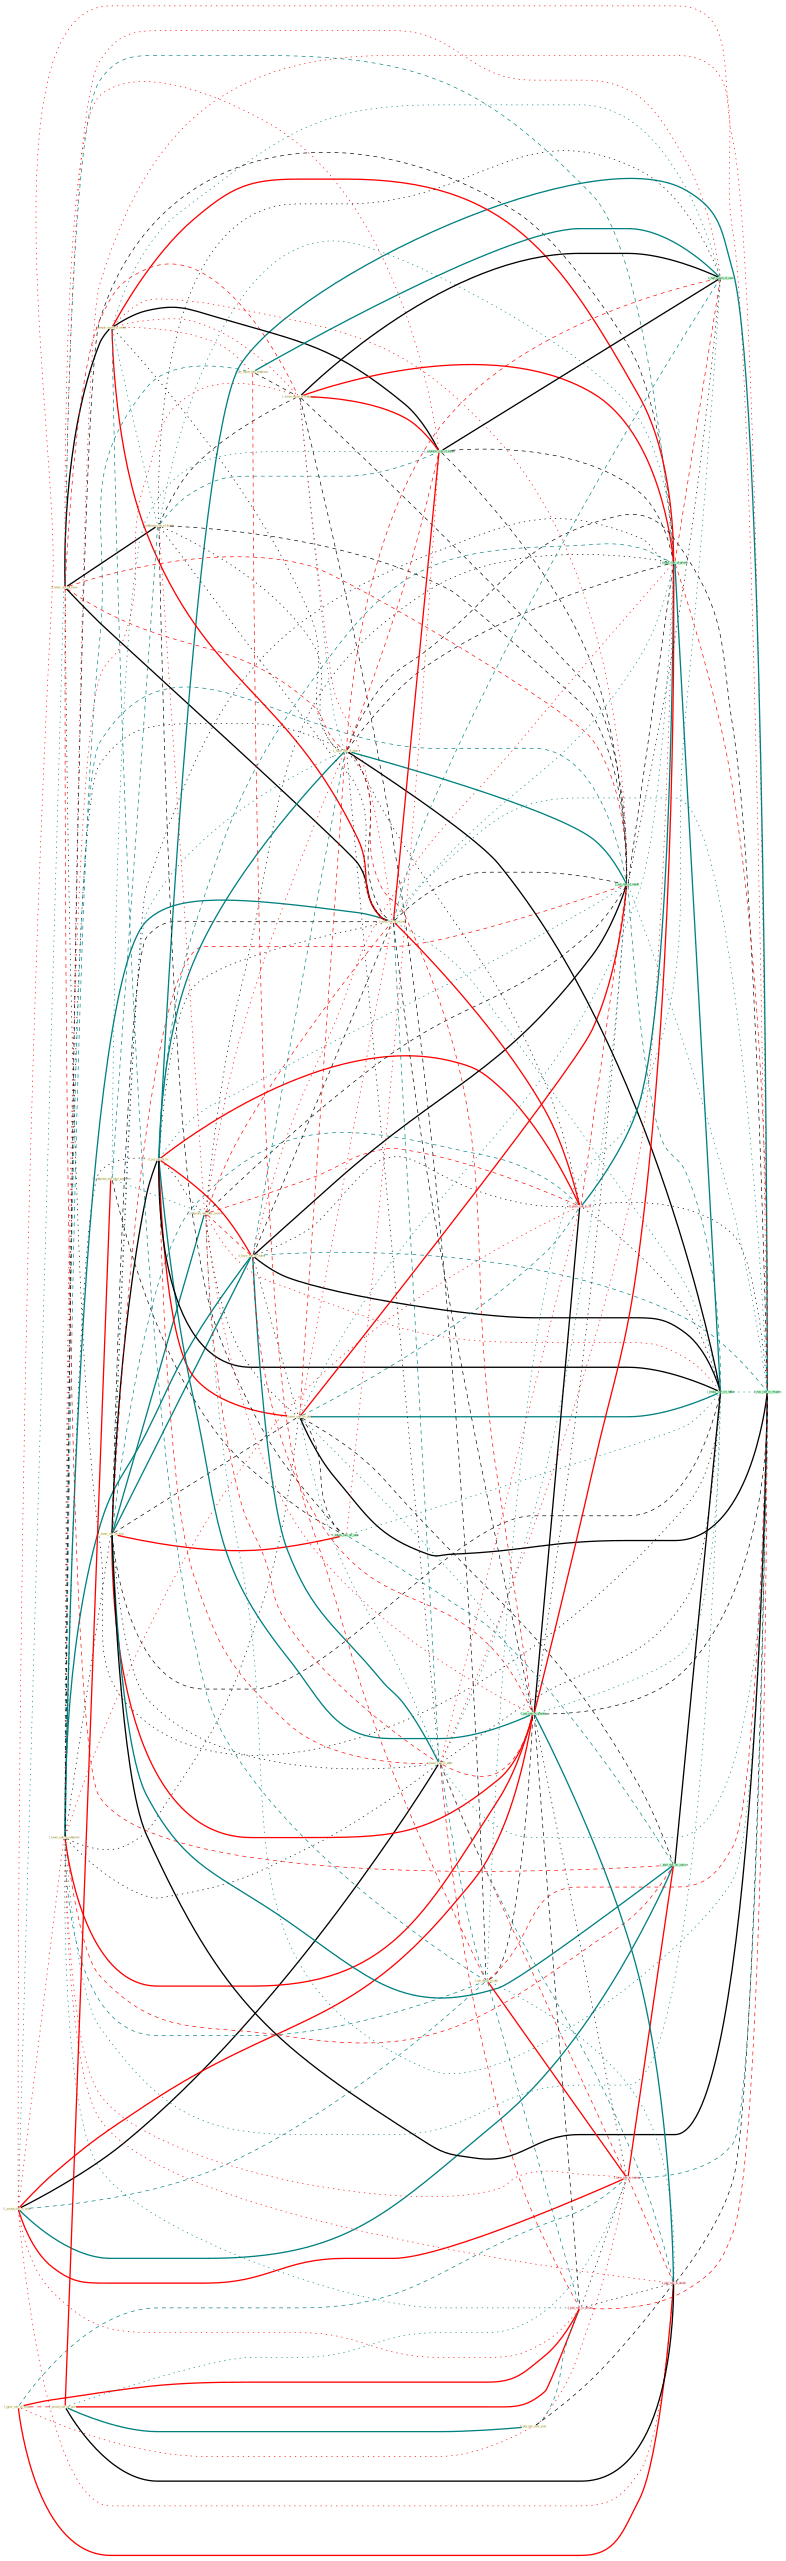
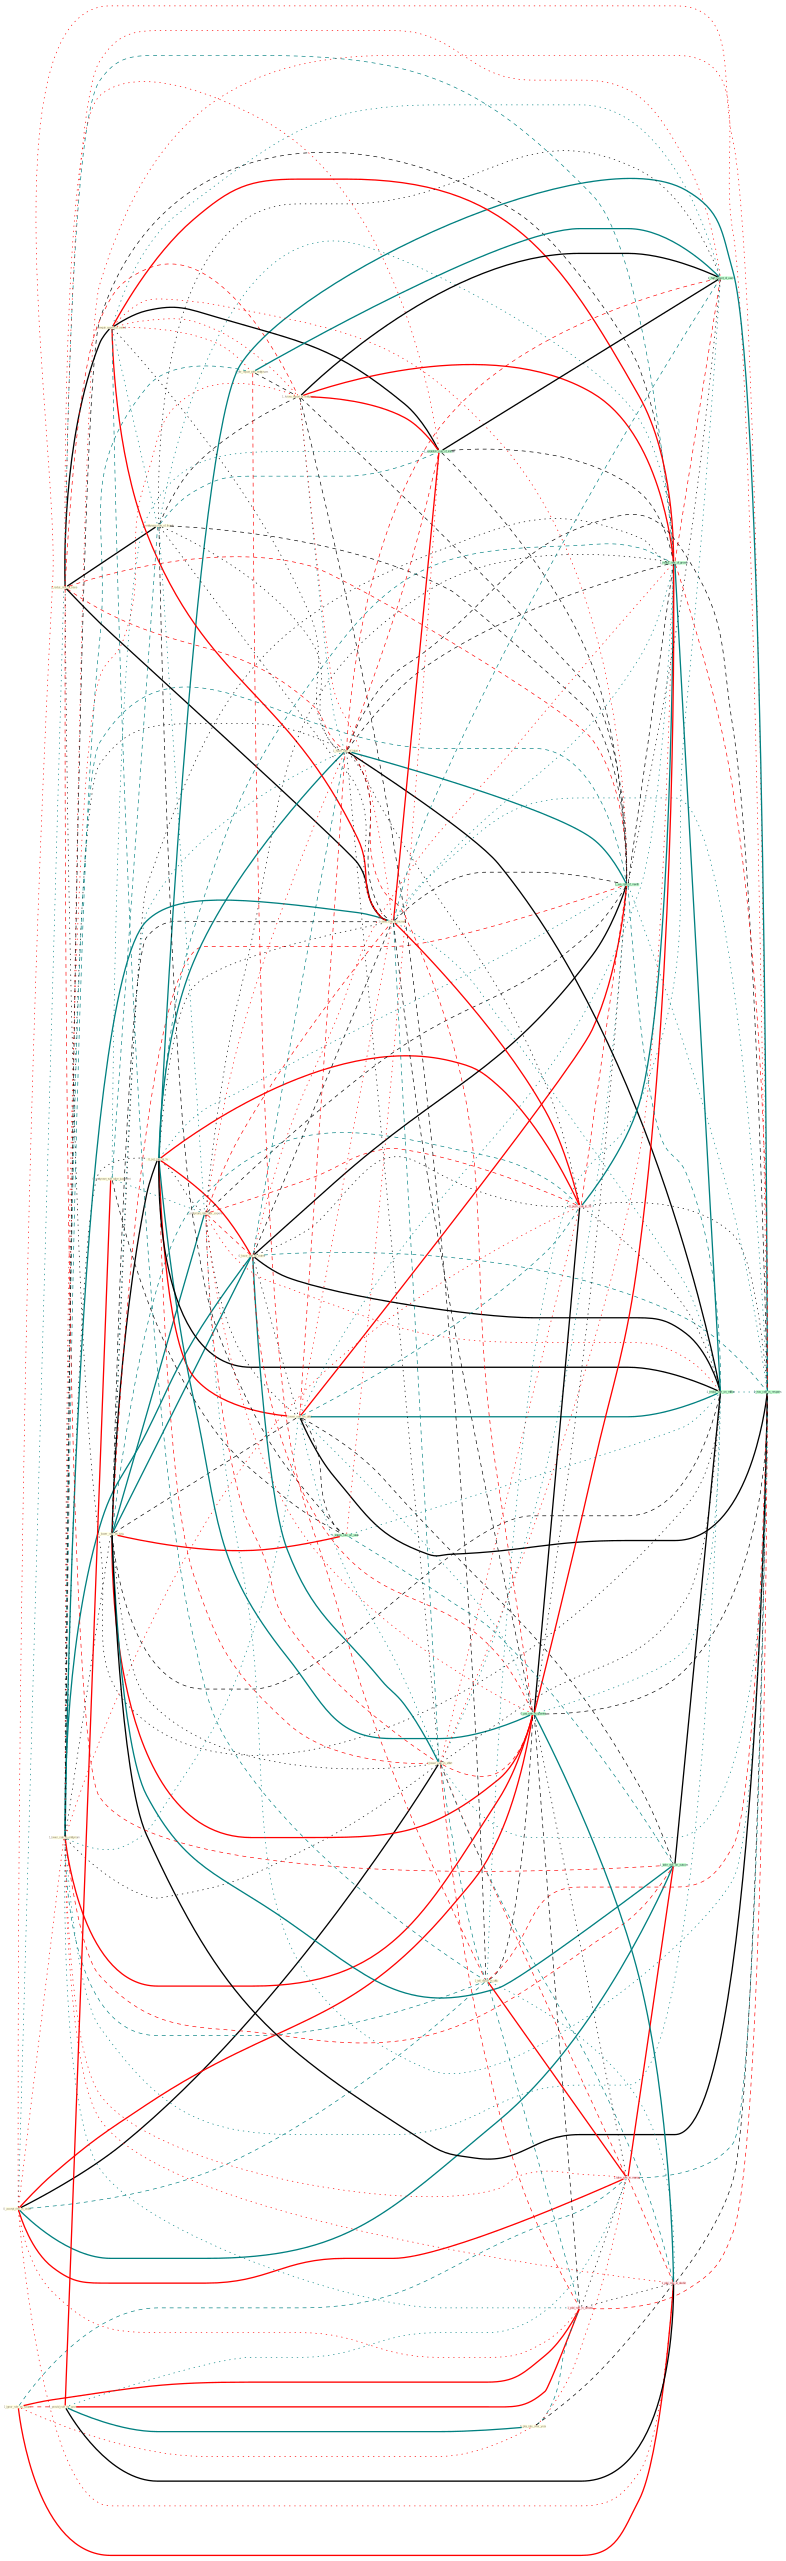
(182, 870) -> (182, 870)
(242, 1664) -> (242, 1664)
